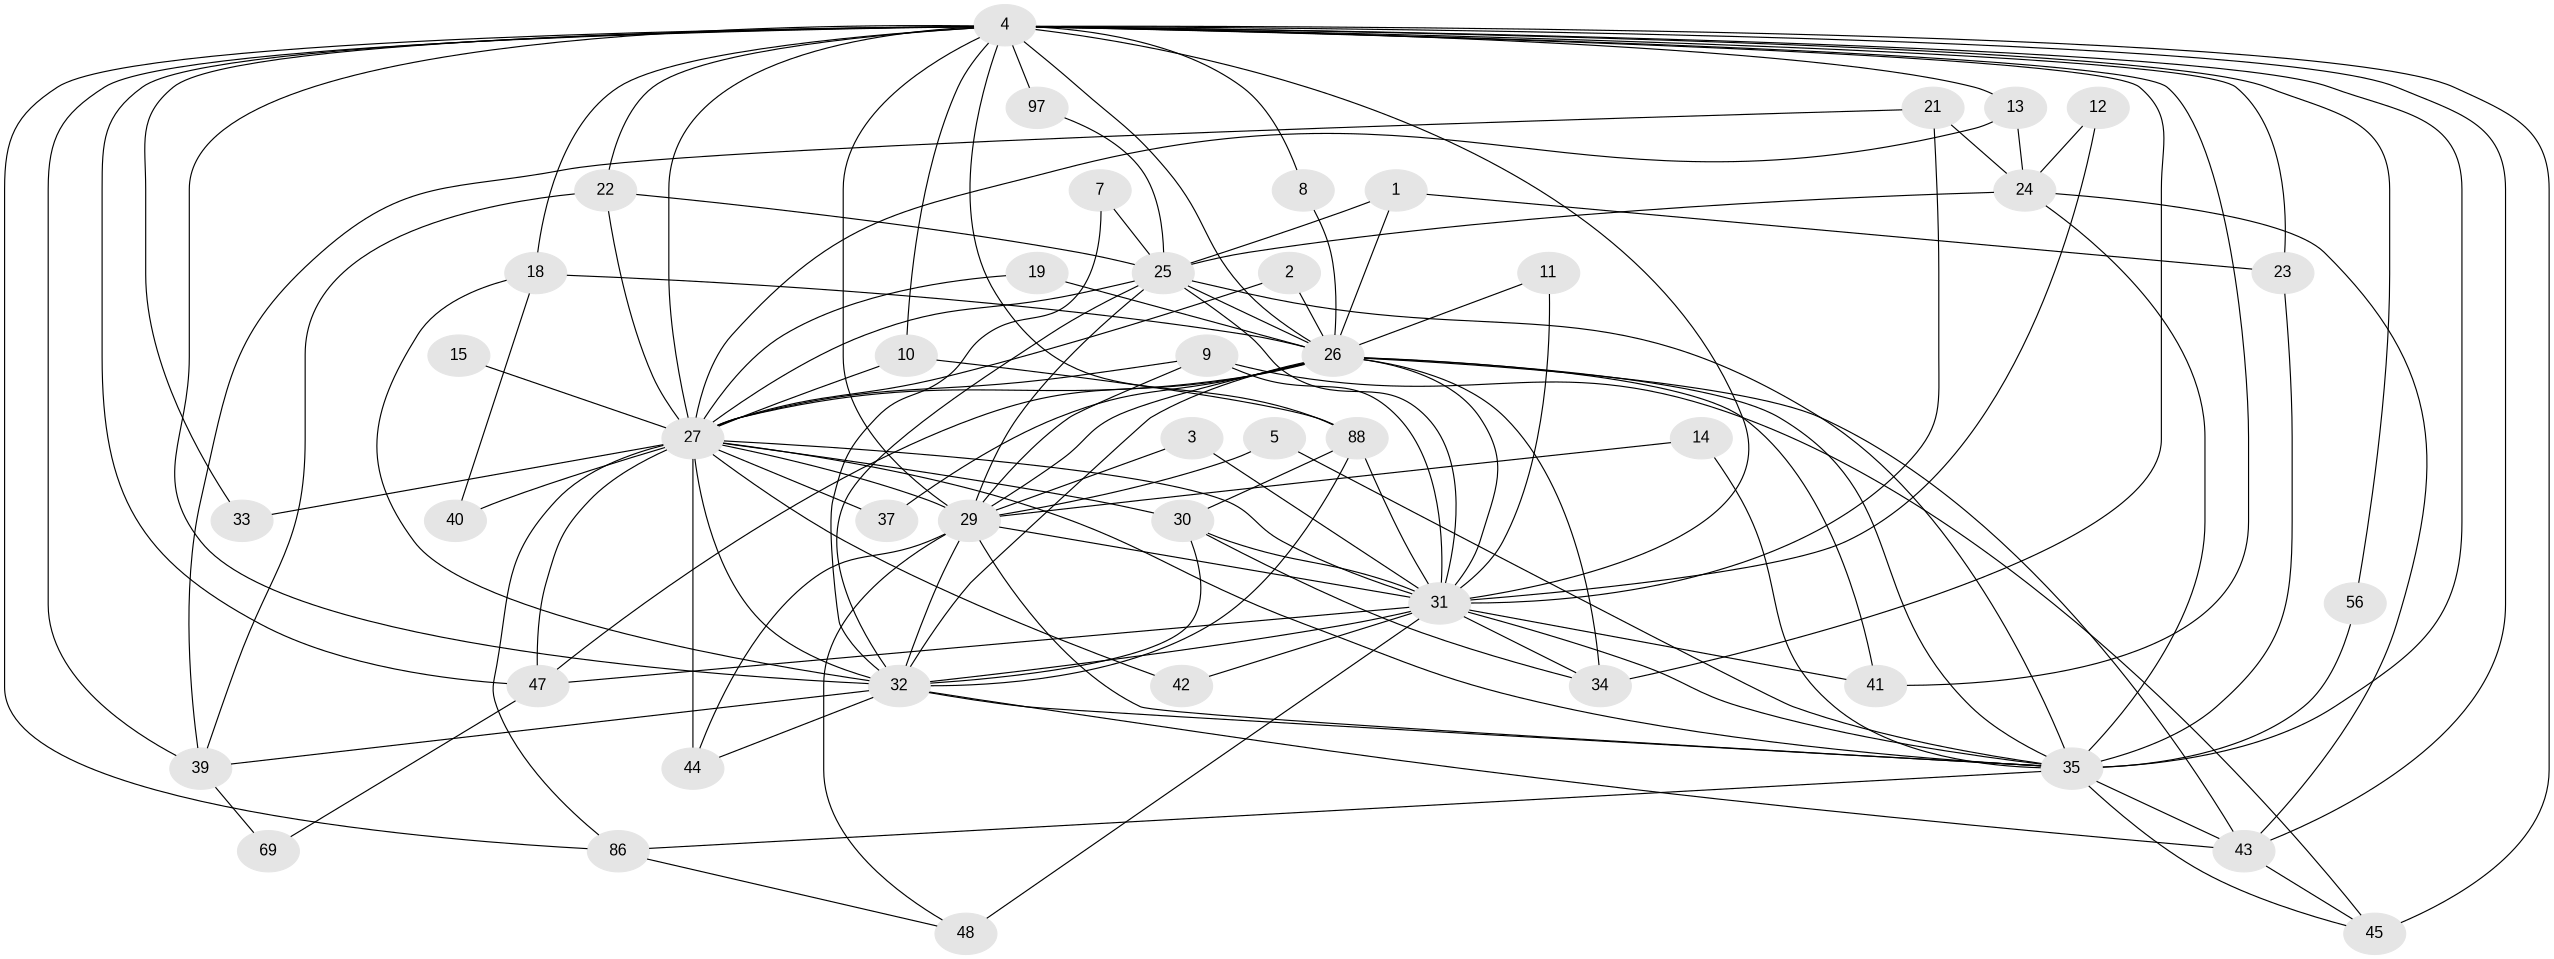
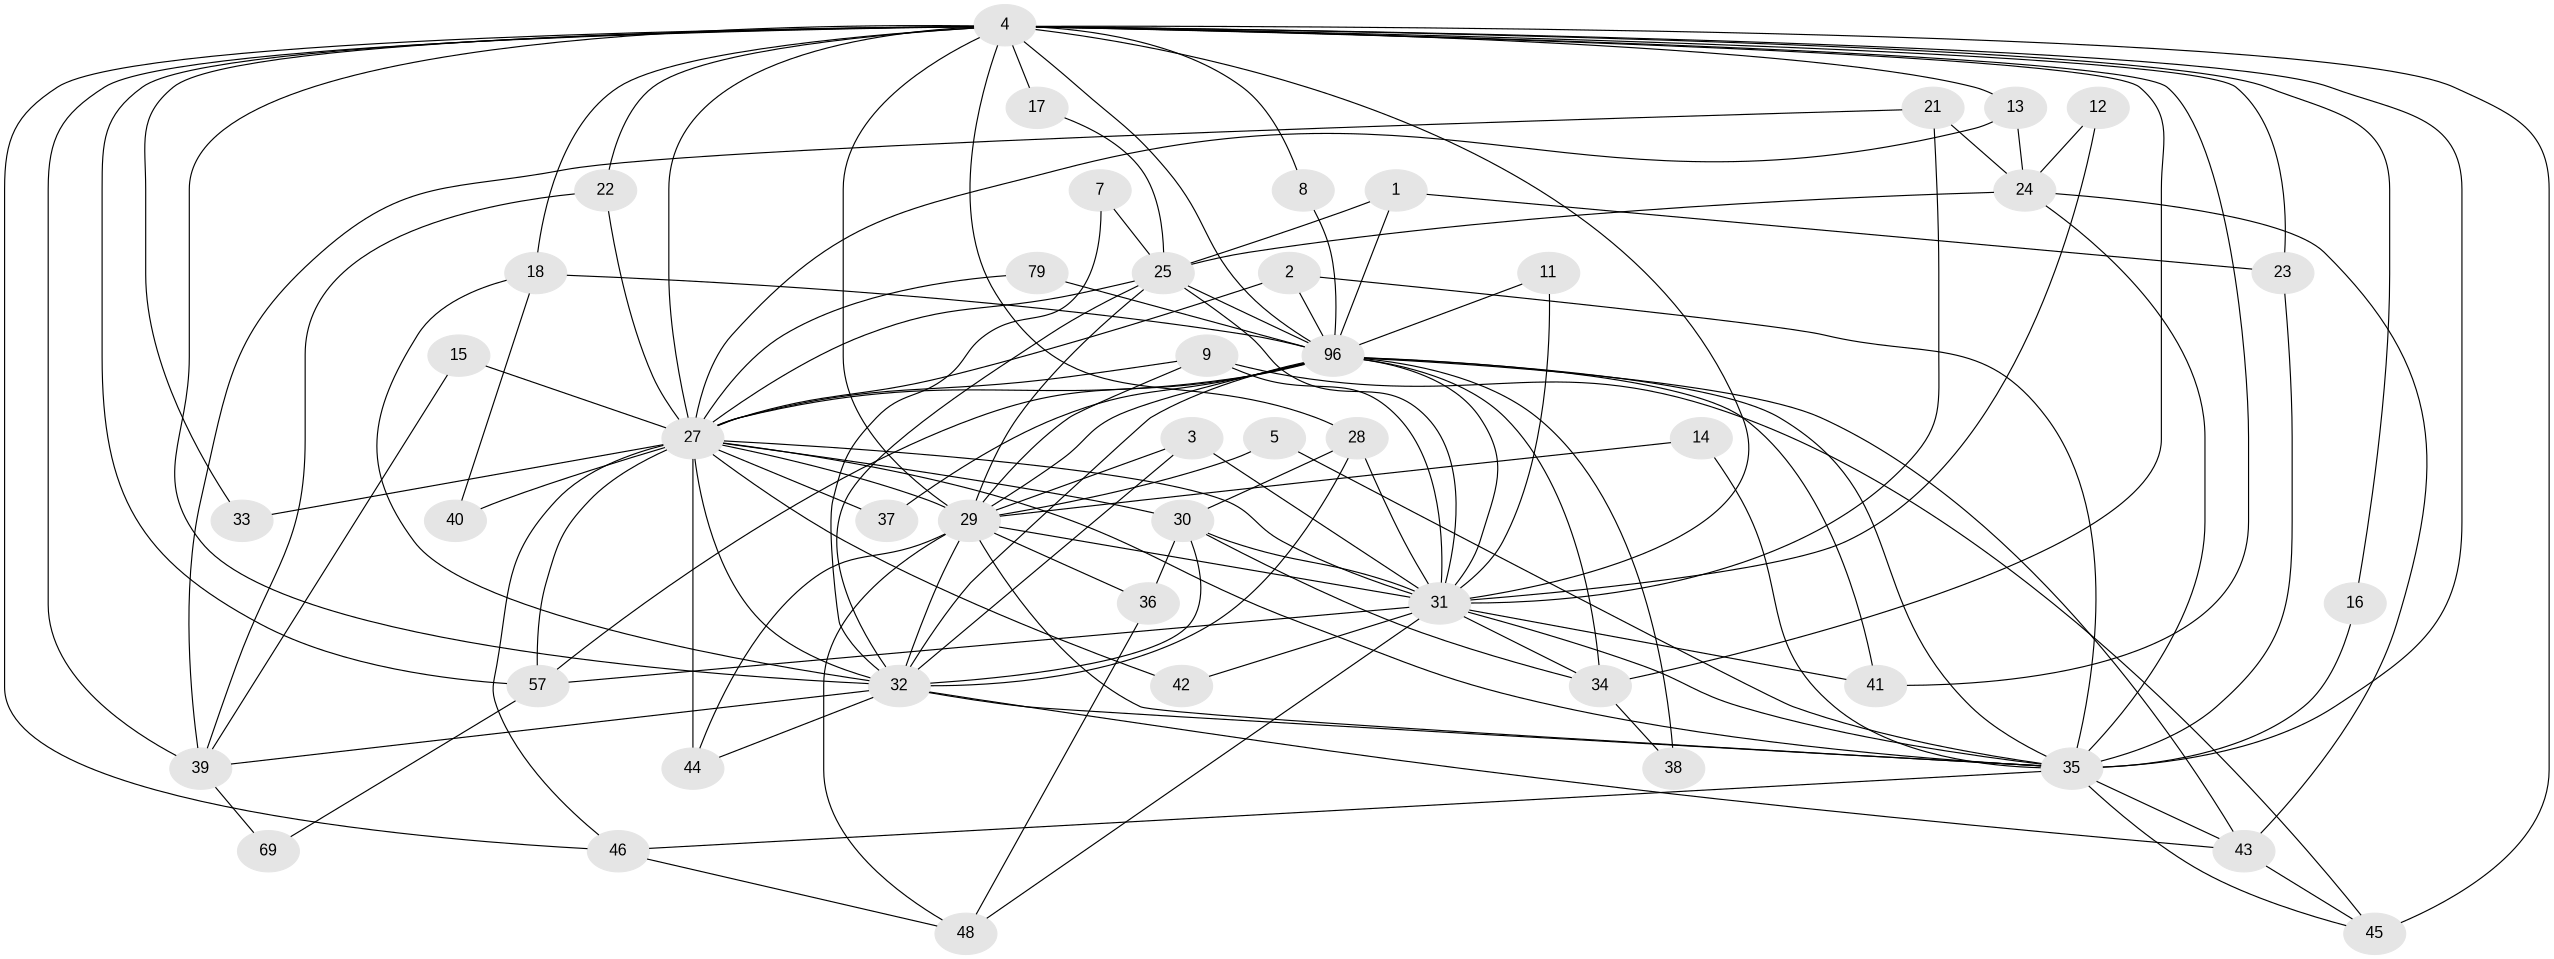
(2238, 62) -> none
(1037, 108) -> (1037, 108)
(899, 225) -> none
(1037, 273) -> (1037, 273)
(1692, 355) -> (1863, 342)
(906, 356) -> none
(1333, 356) -> (1333, 356)
(1357, 438) -> (1357, 438)
none -> (330, 562)
none -> (1148, 603)
(2355, 603) -> (2355, 603)
(1183, 650) -> (1039, 568)
(538, 686) -> (538, 686)
none -> (1674, 769)
(618, 851) -> (618, 851)
